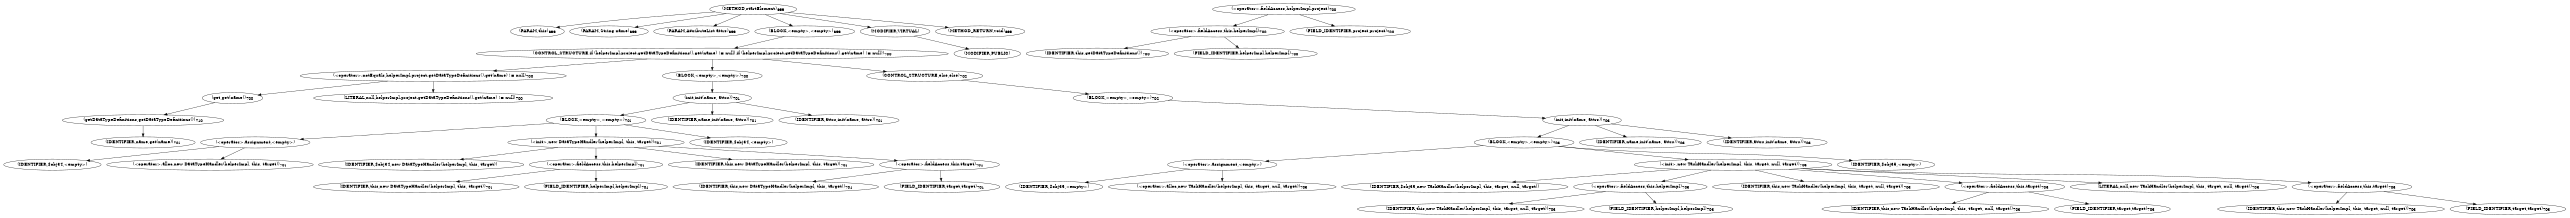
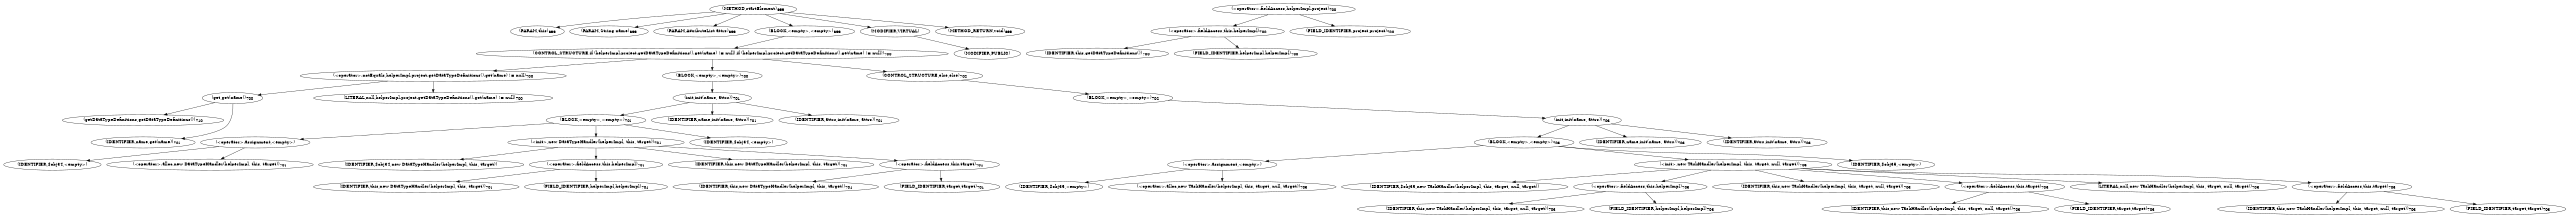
(143, 130) -> (218, 131)
